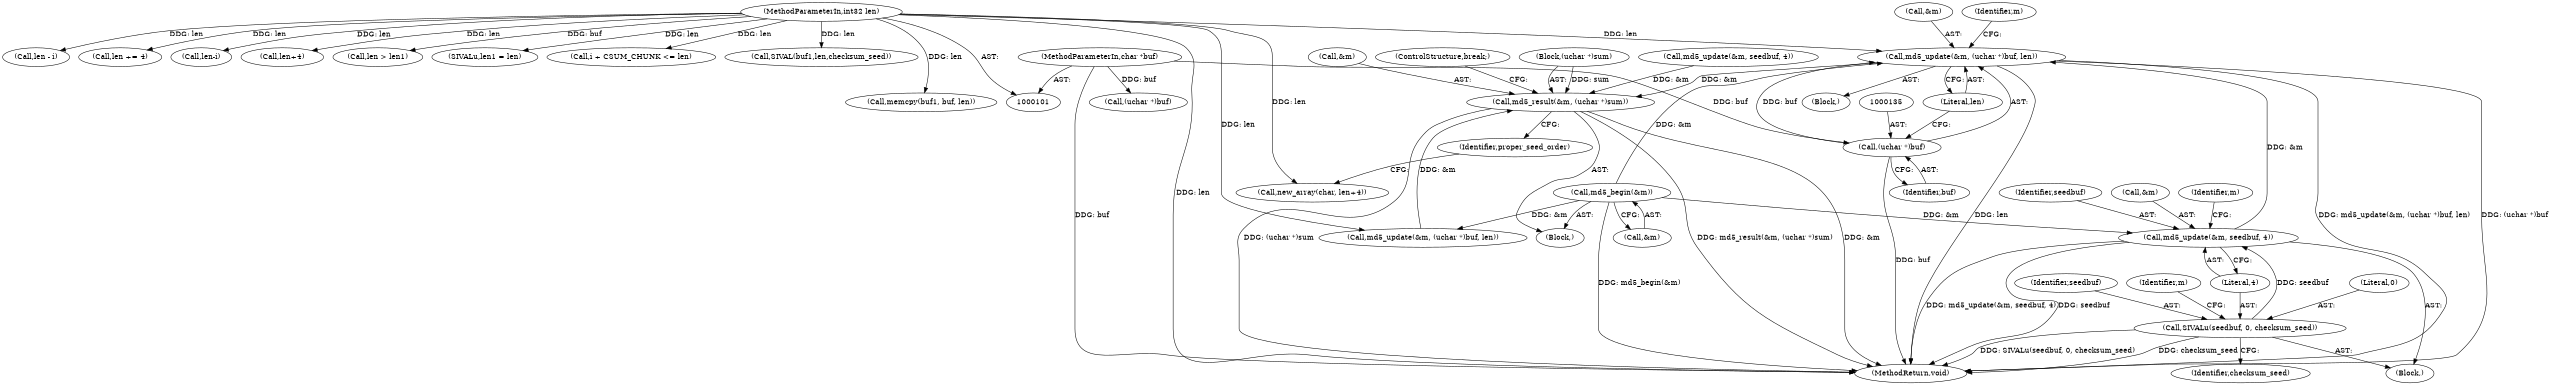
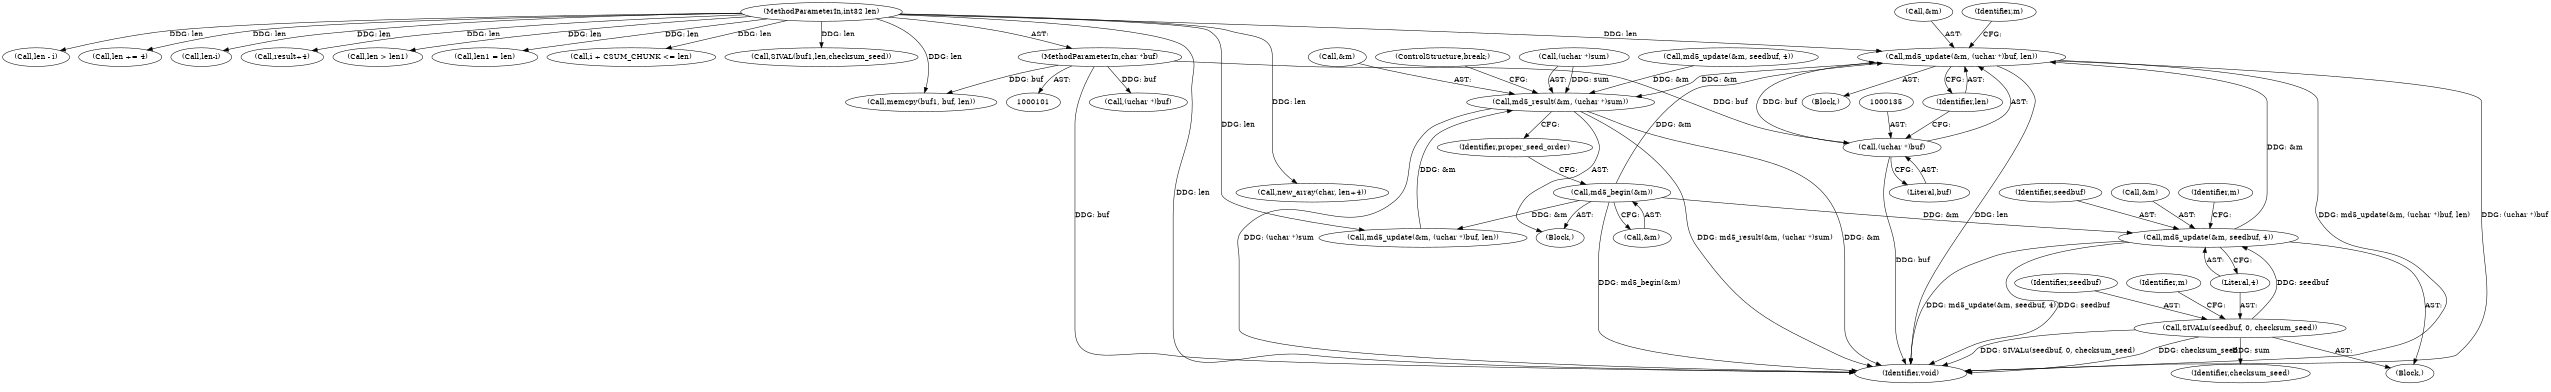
(585, 35) -> (585, 35)
(955, 42) -> (978, 28)
(282, 57) -> (282, 57)
(485, 57) -> (485, 57)
(1574, 57) -> (1574, 57)
none -> (1005, 77)
(1963, 102) -> (1963, 102)
(1398, 164) -> (1554, 171)
(1929, 193) -> (1929, 193)
(2379, 283) -> none
(2251, 351) -> (2251, 351)
(1911, 373) -> (1911, 373)
